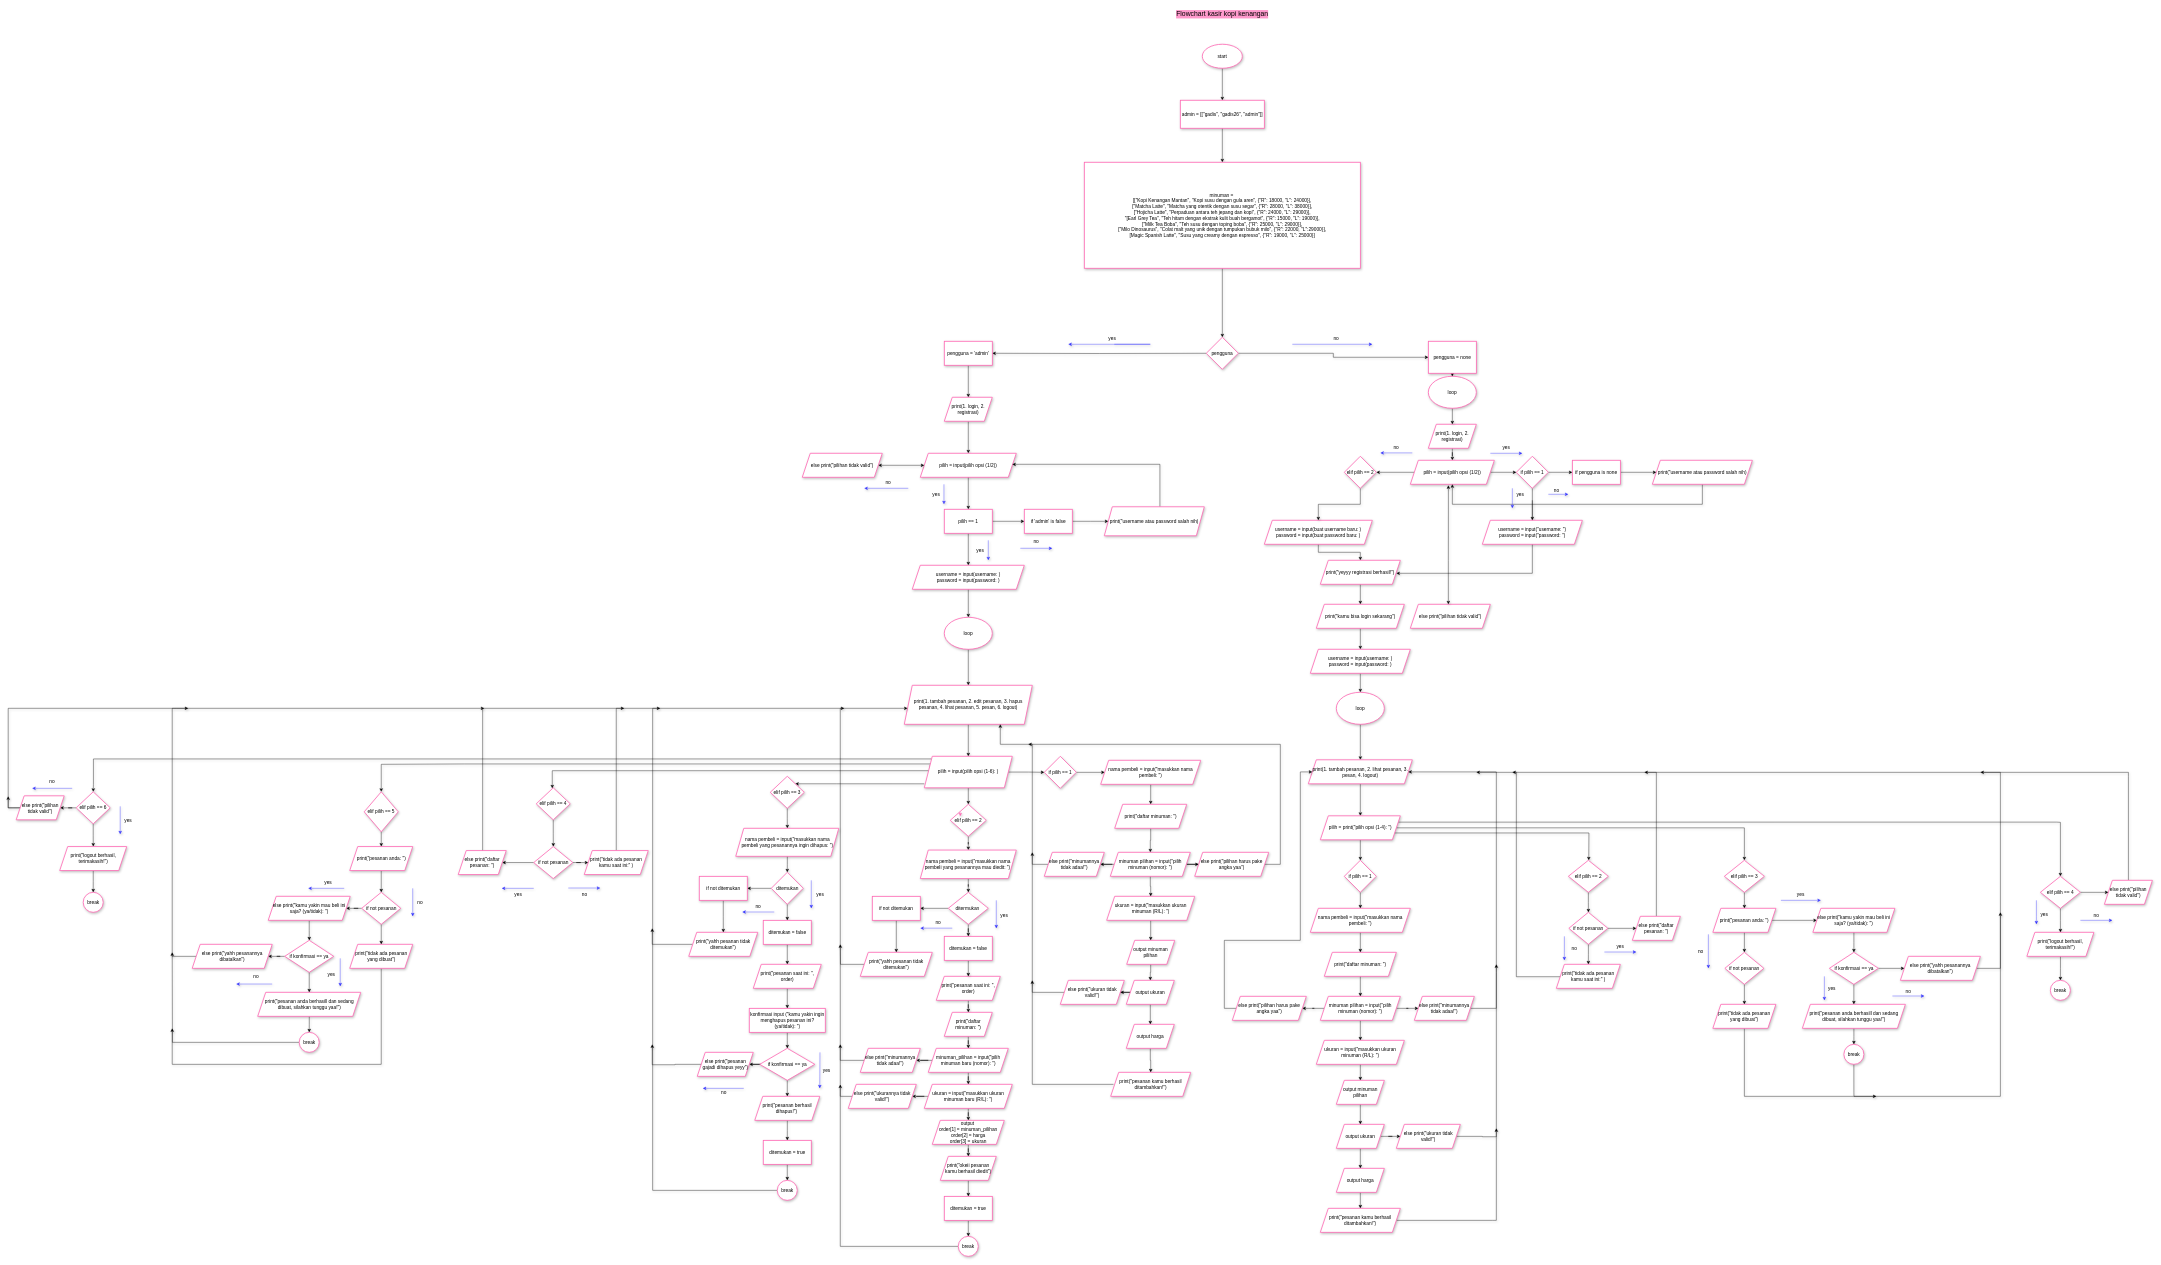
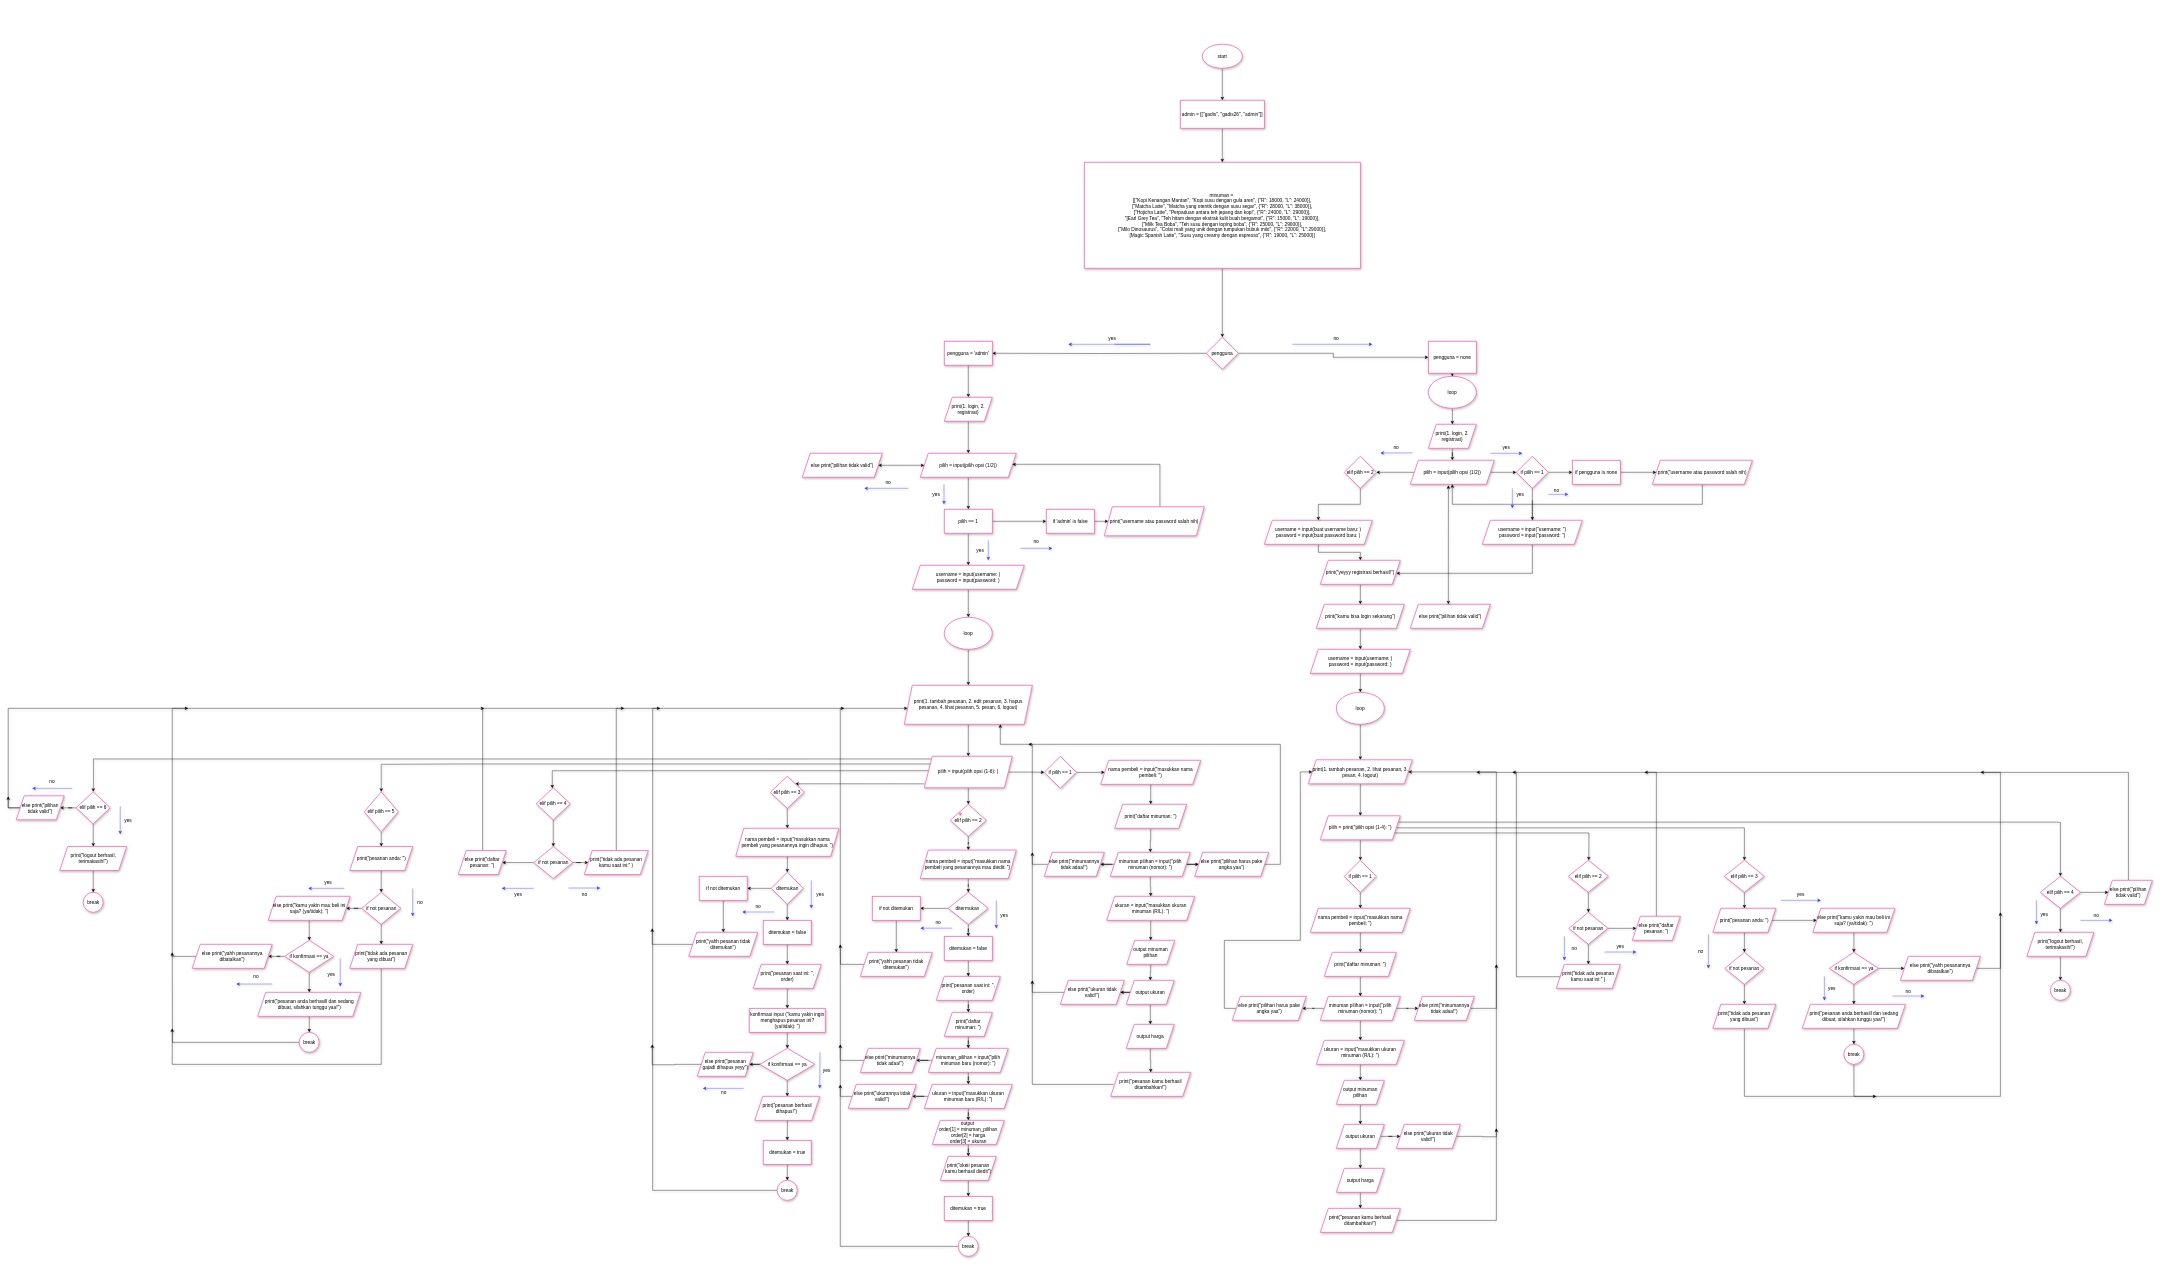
(1222, 14) -> none
(1048, 521) -> (1070, 521)
